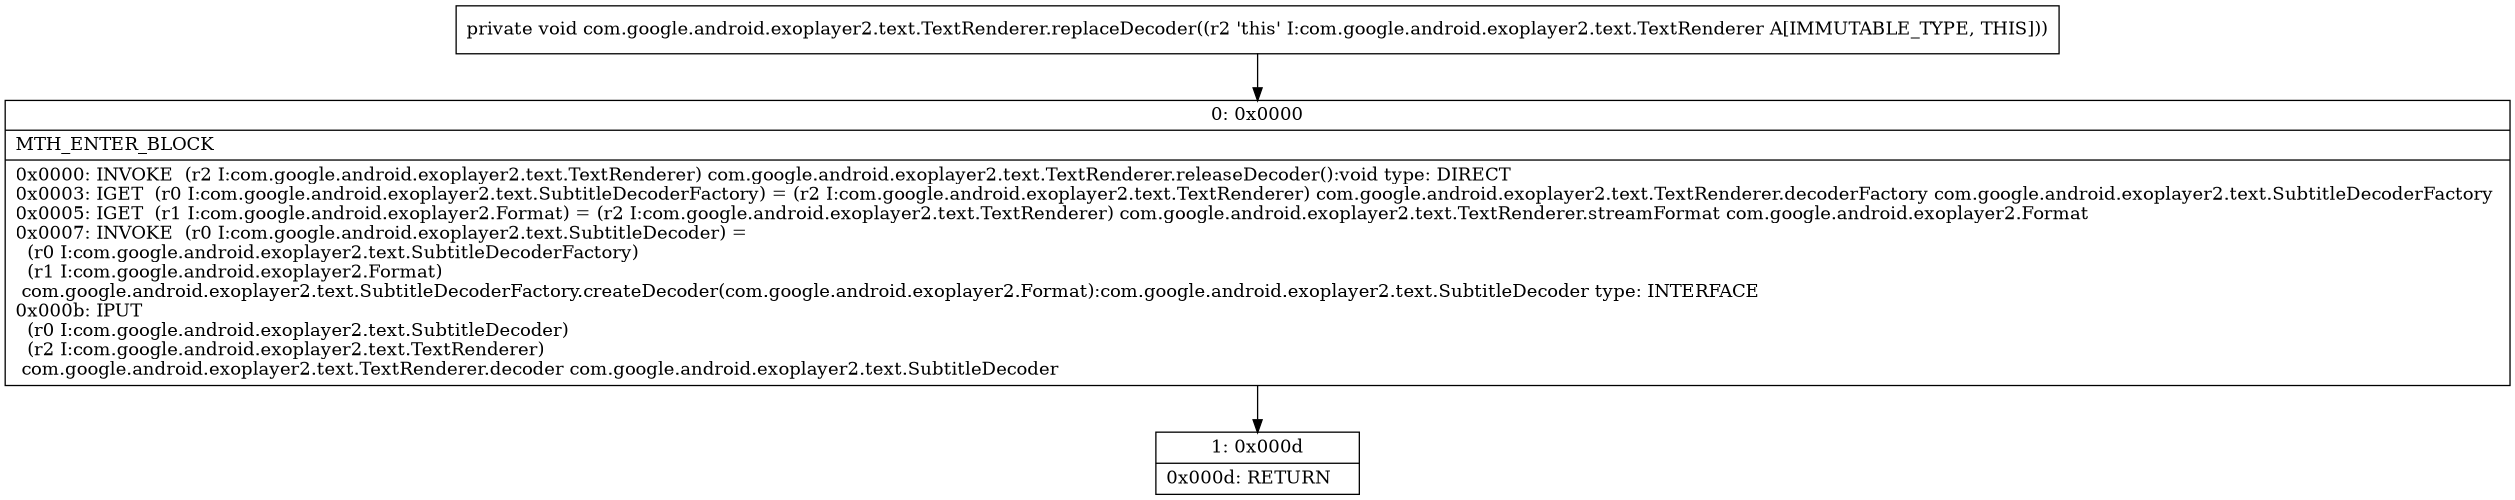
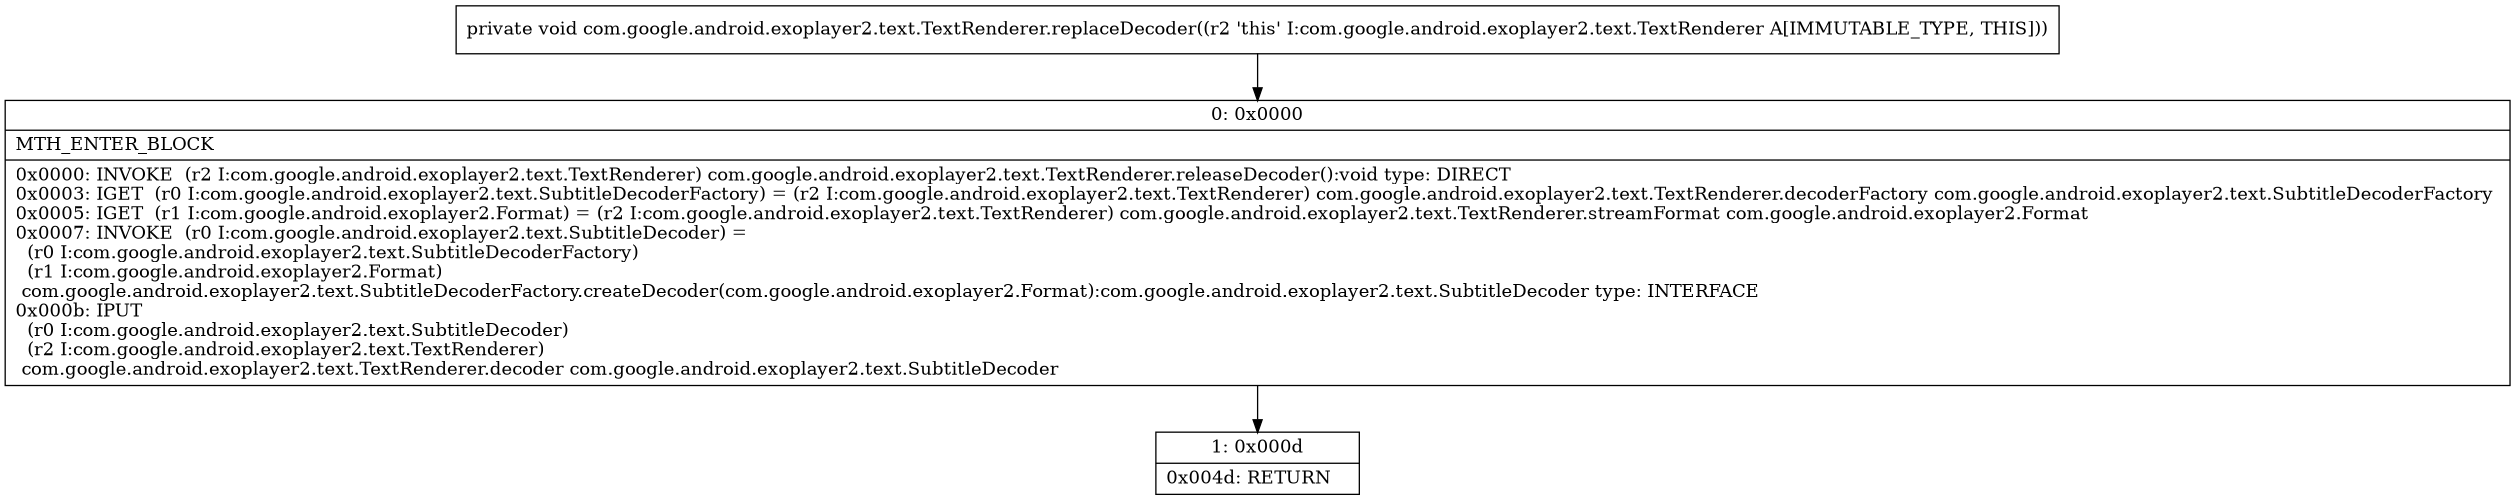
(1258, 478) -> (1258, 478)
